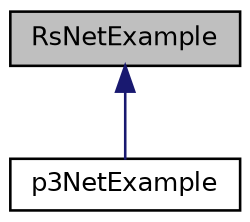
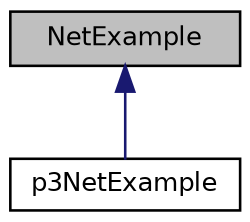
(125, 39) -> (125, 39)
